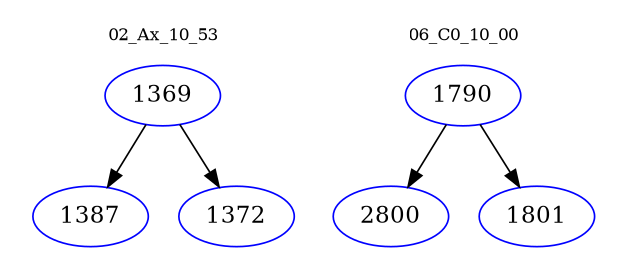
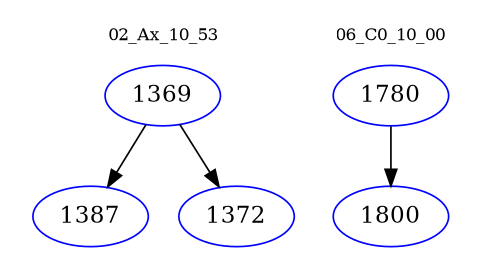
(463, 96) -> (391, 96)
(391, 216) -> (391, 216)
(537, 216) -> none
